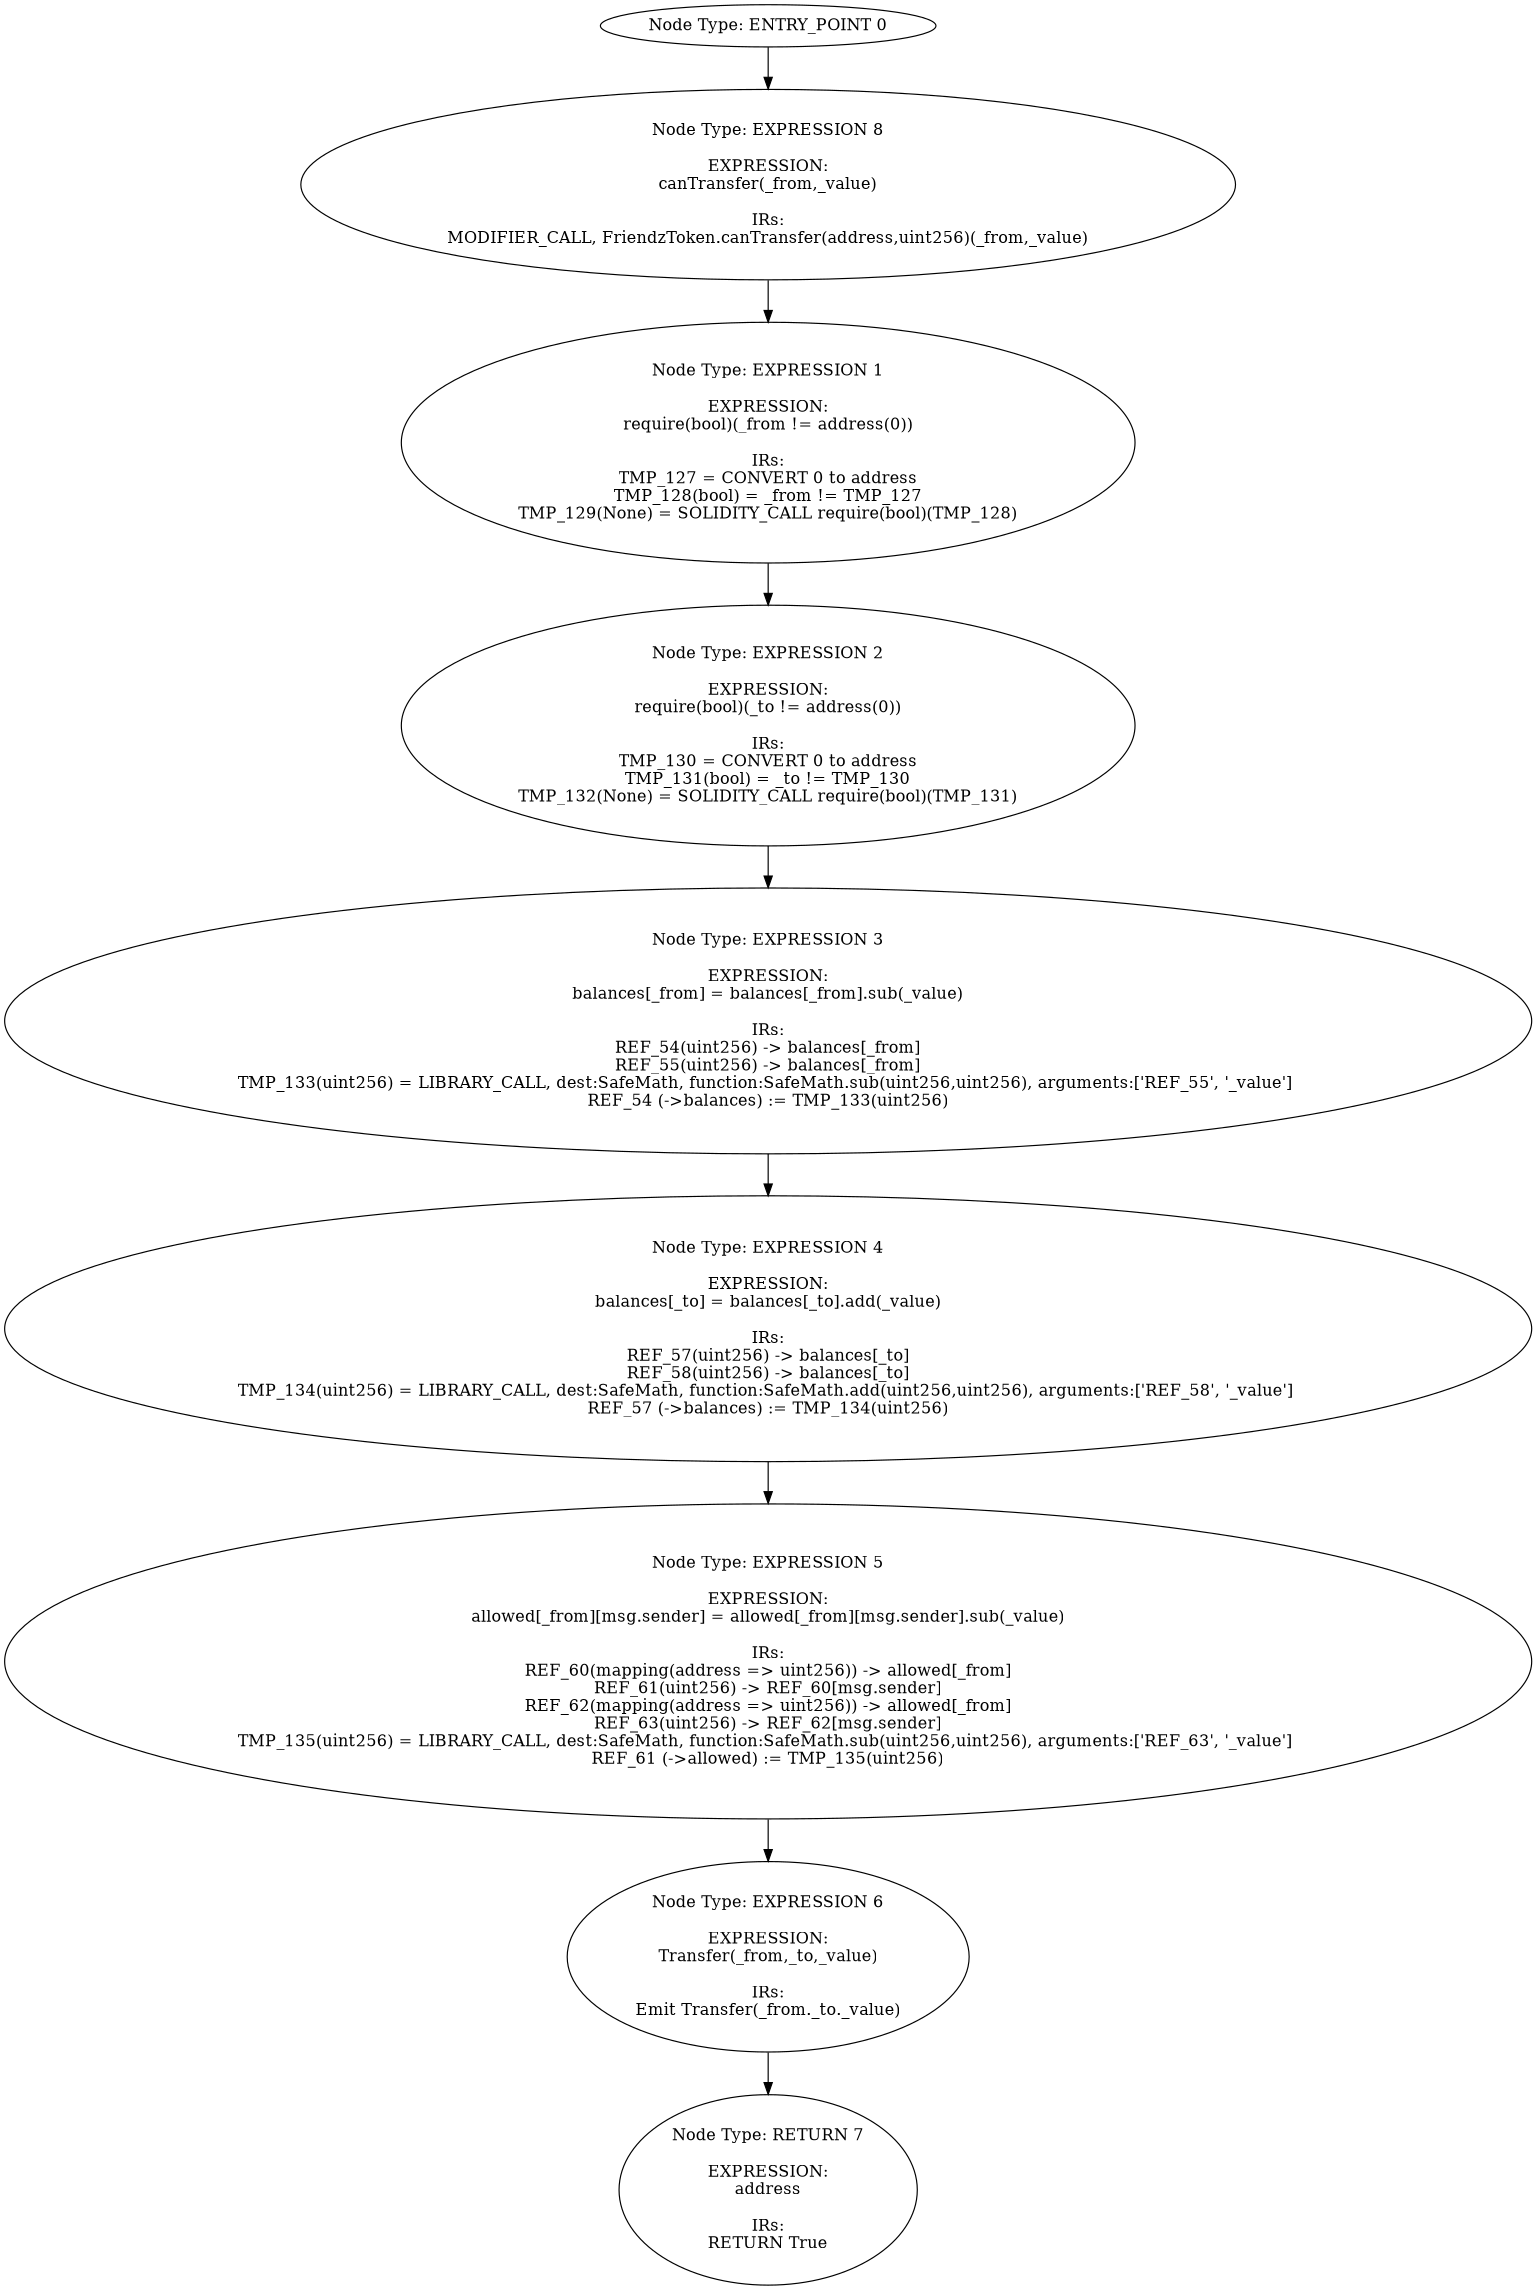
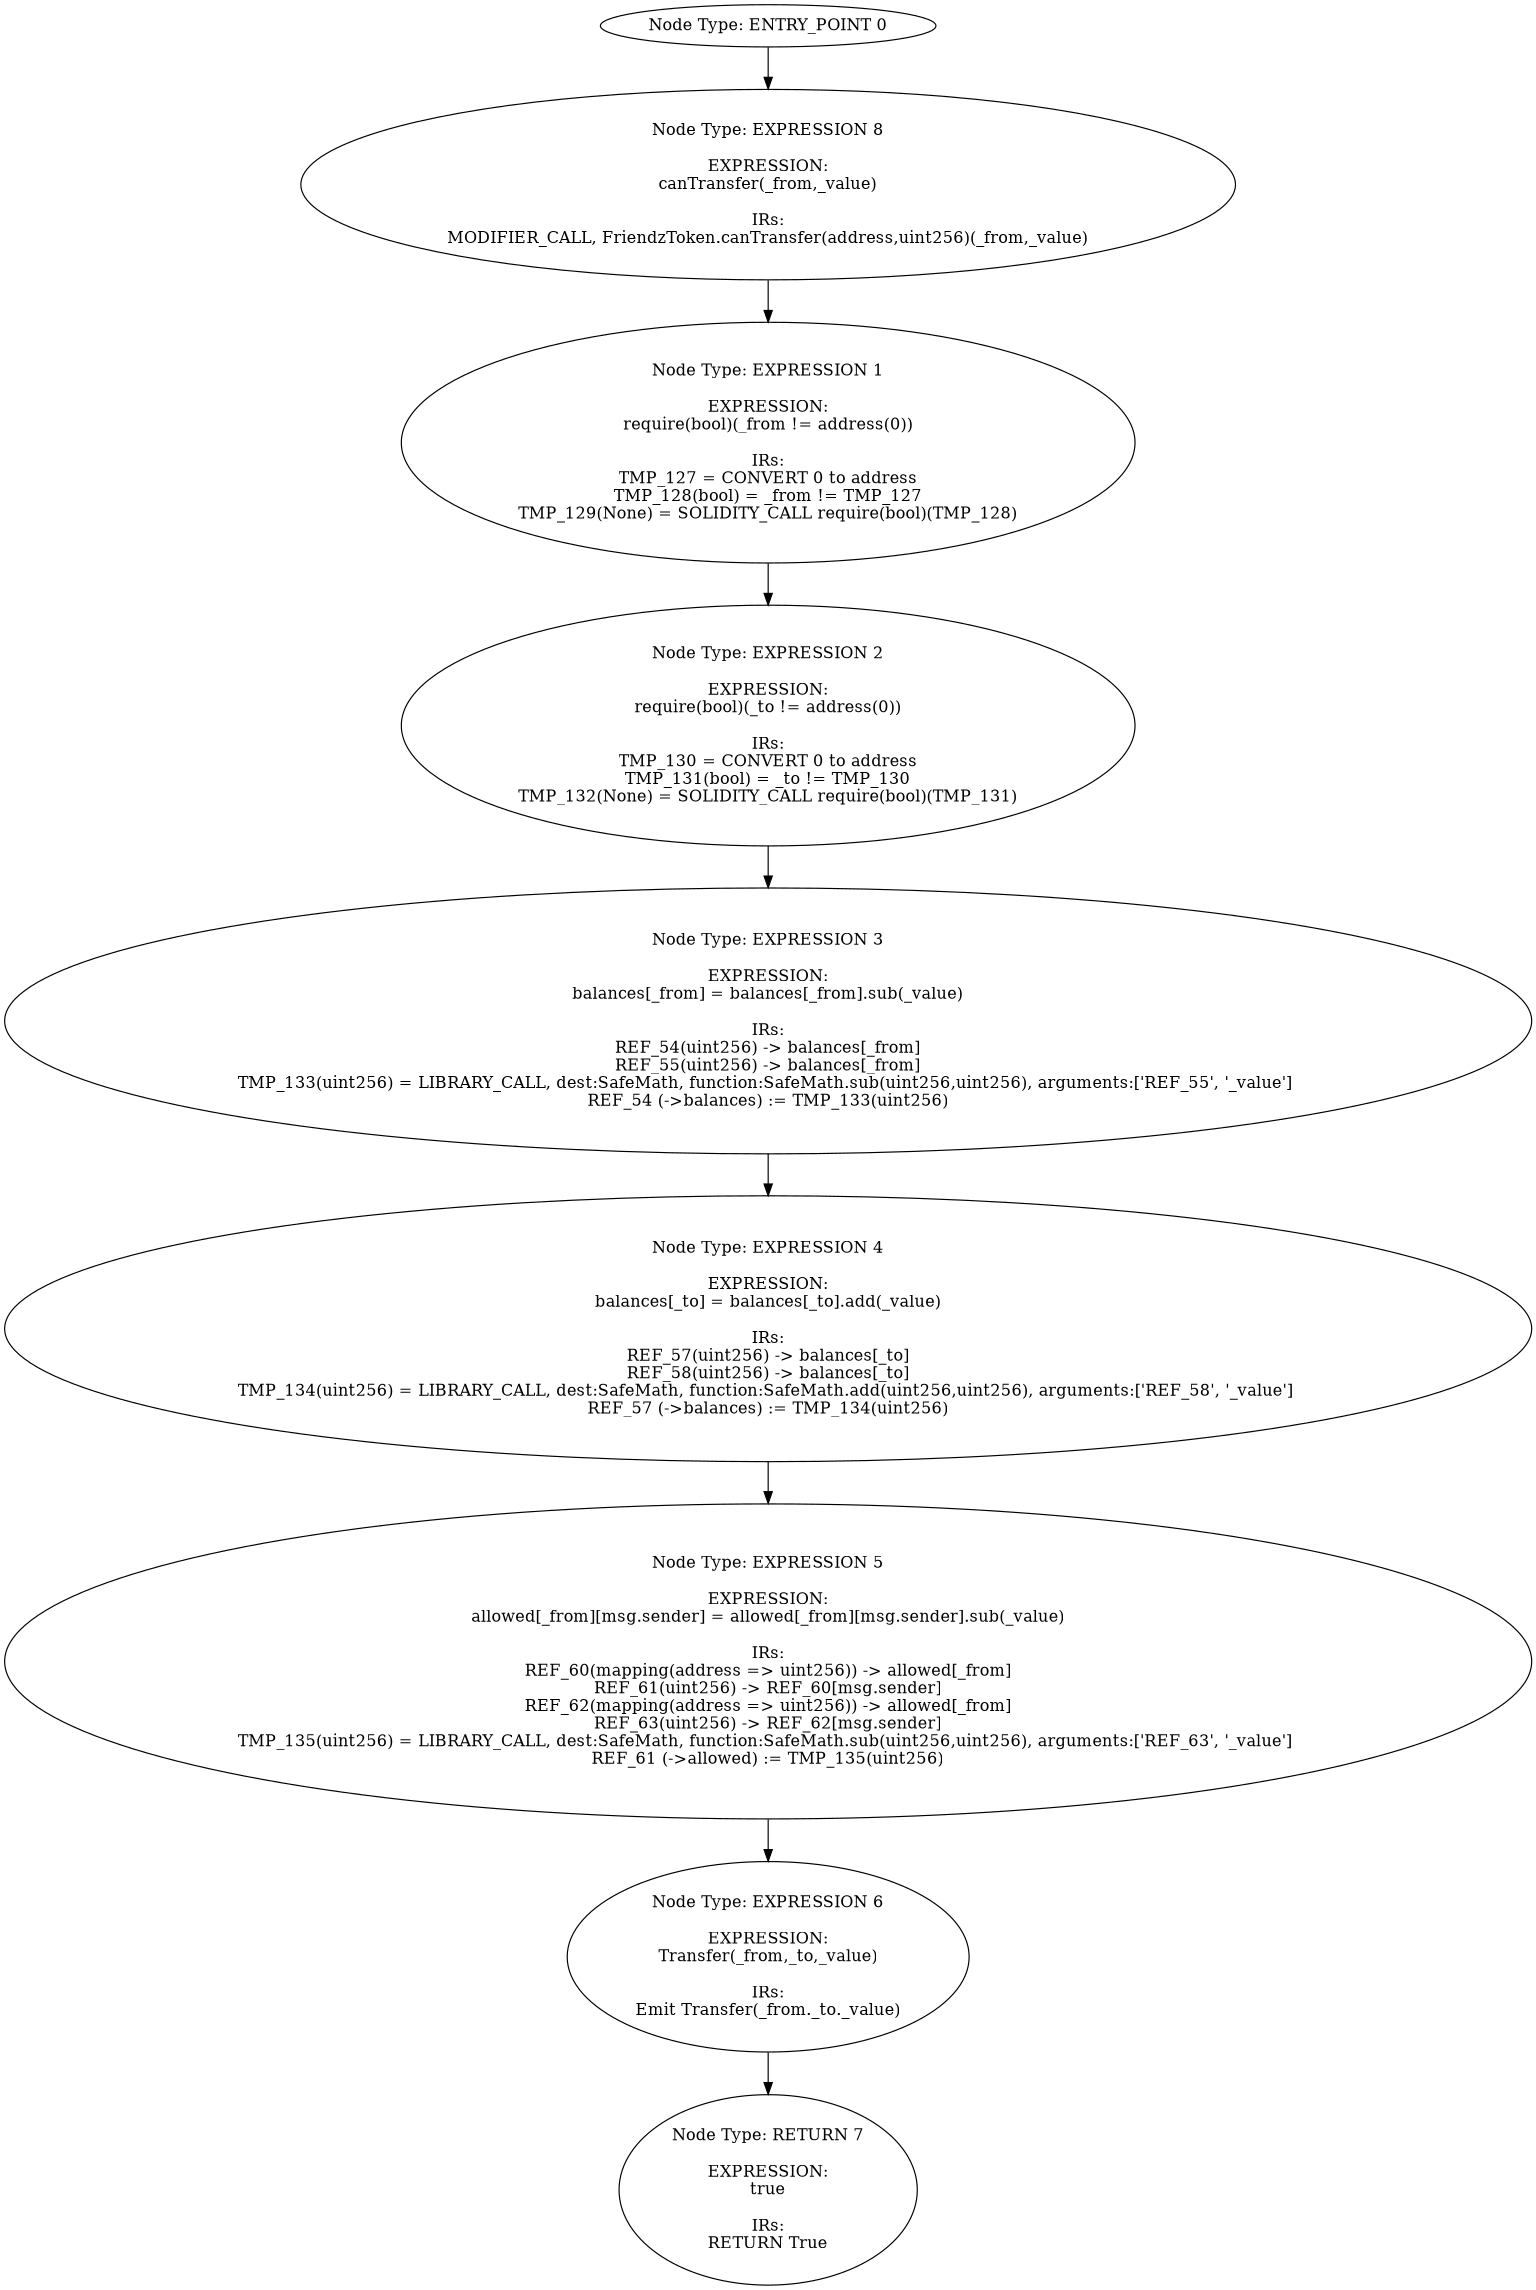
(768, 2190) -> (768, 2190)
